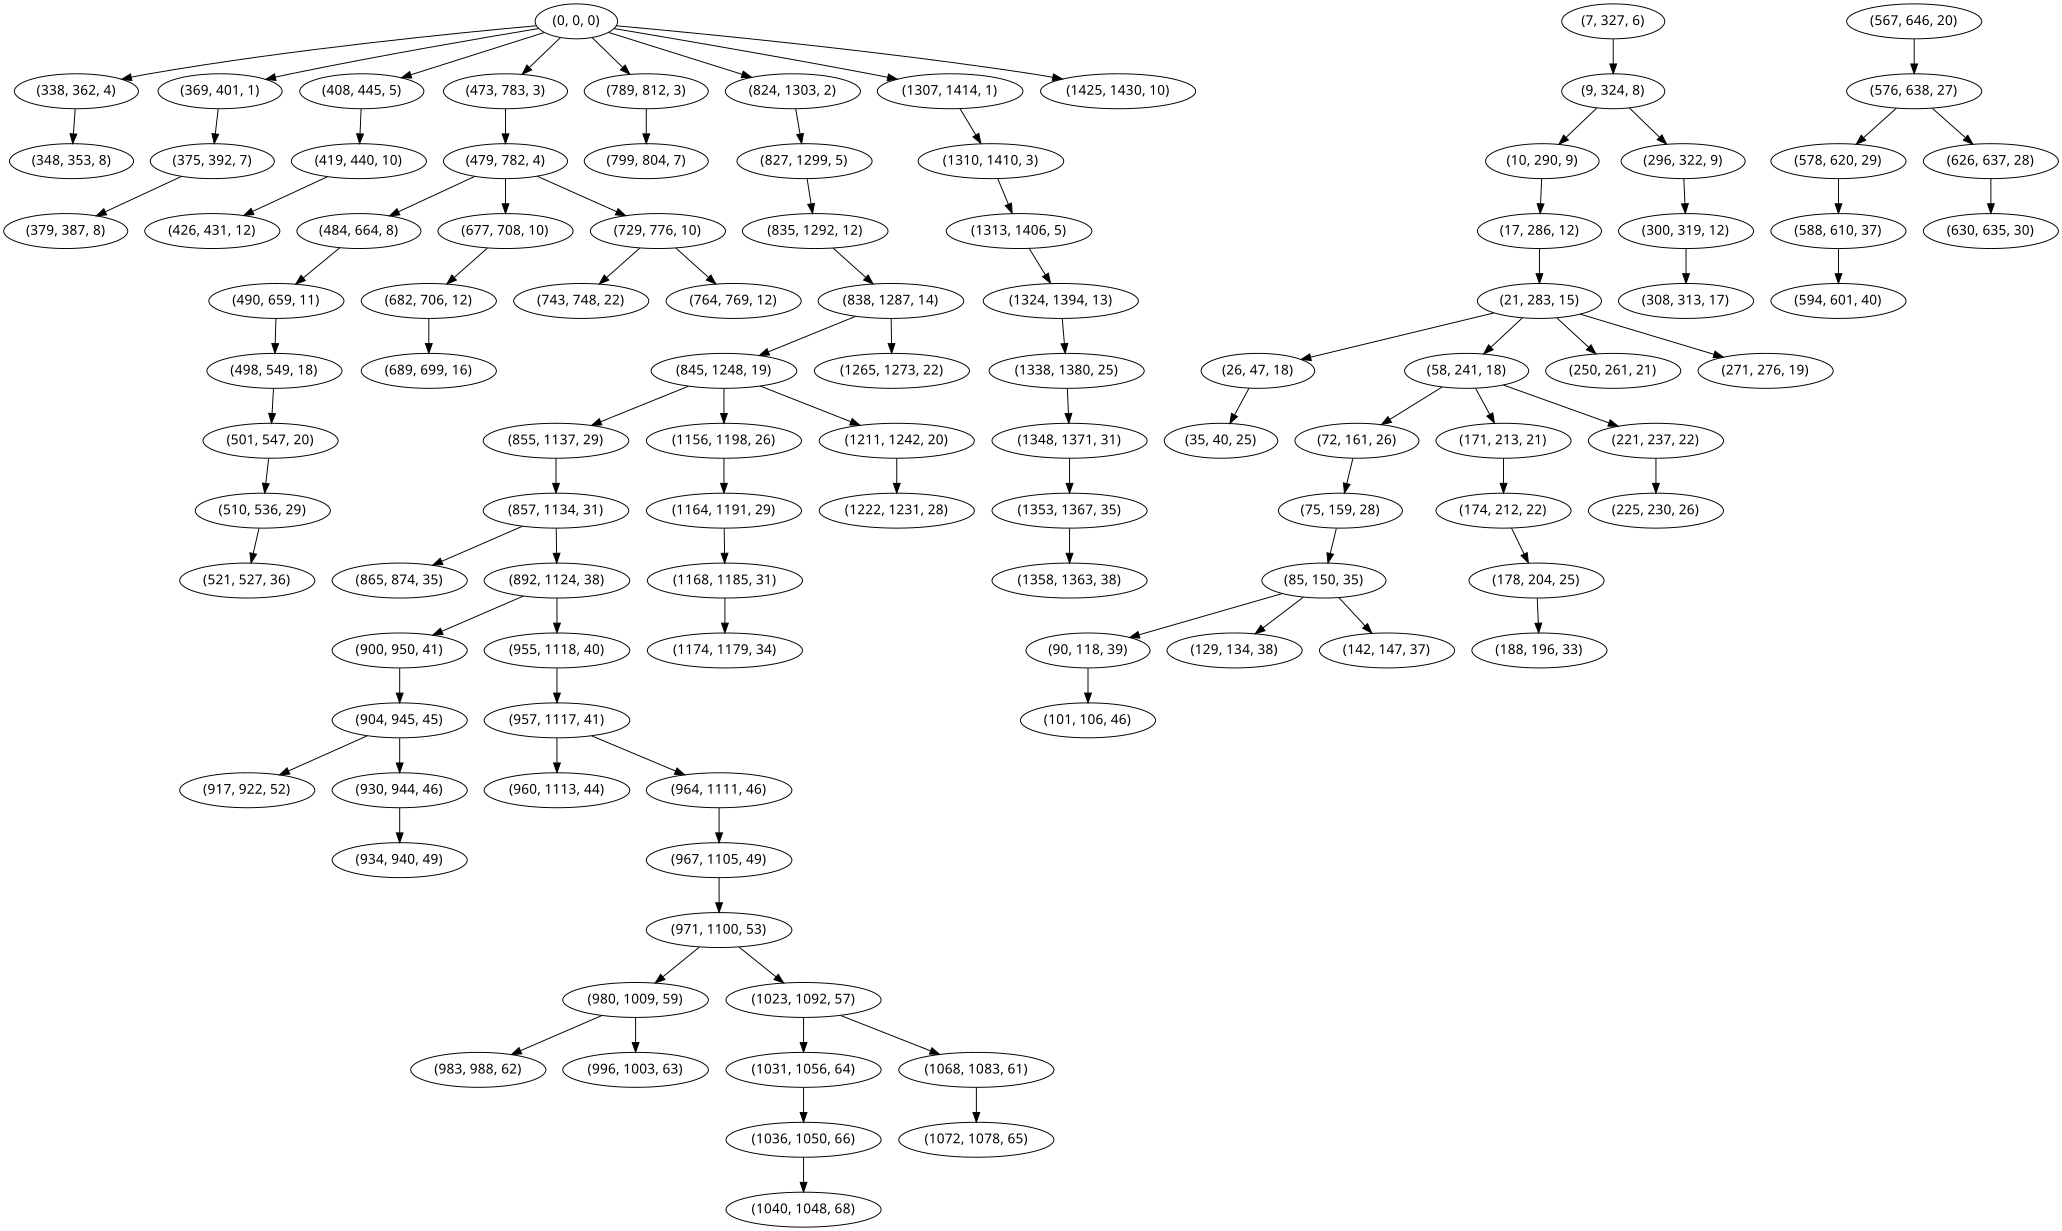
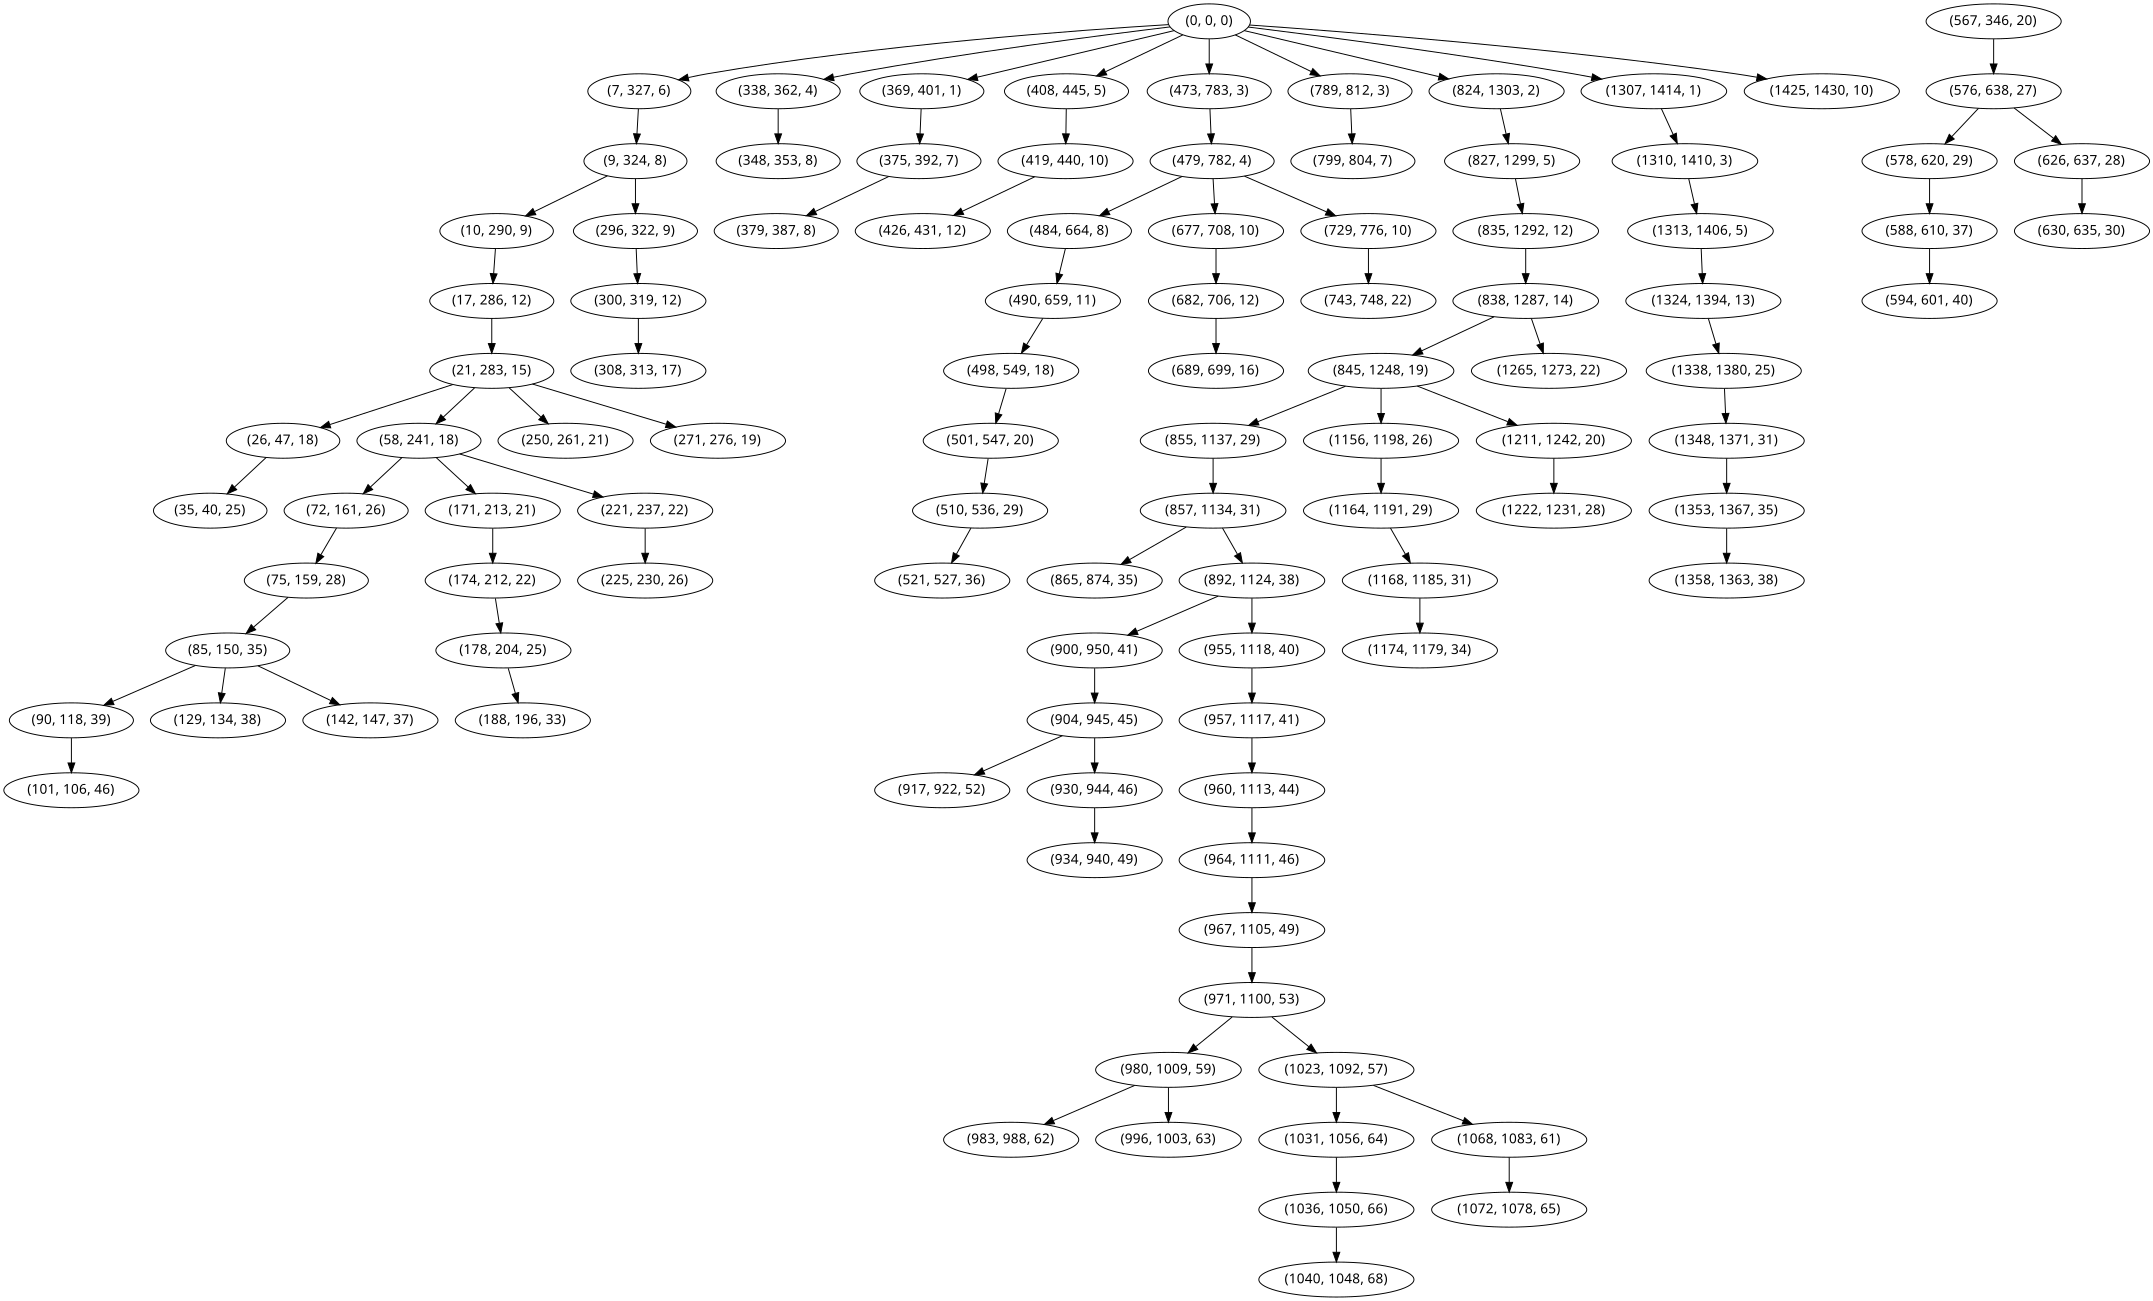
(1914, 21) -> (1994, 21)
none -> (928, 44)
(734, 301) -> none
(634, 753) -> (1252, 820)
